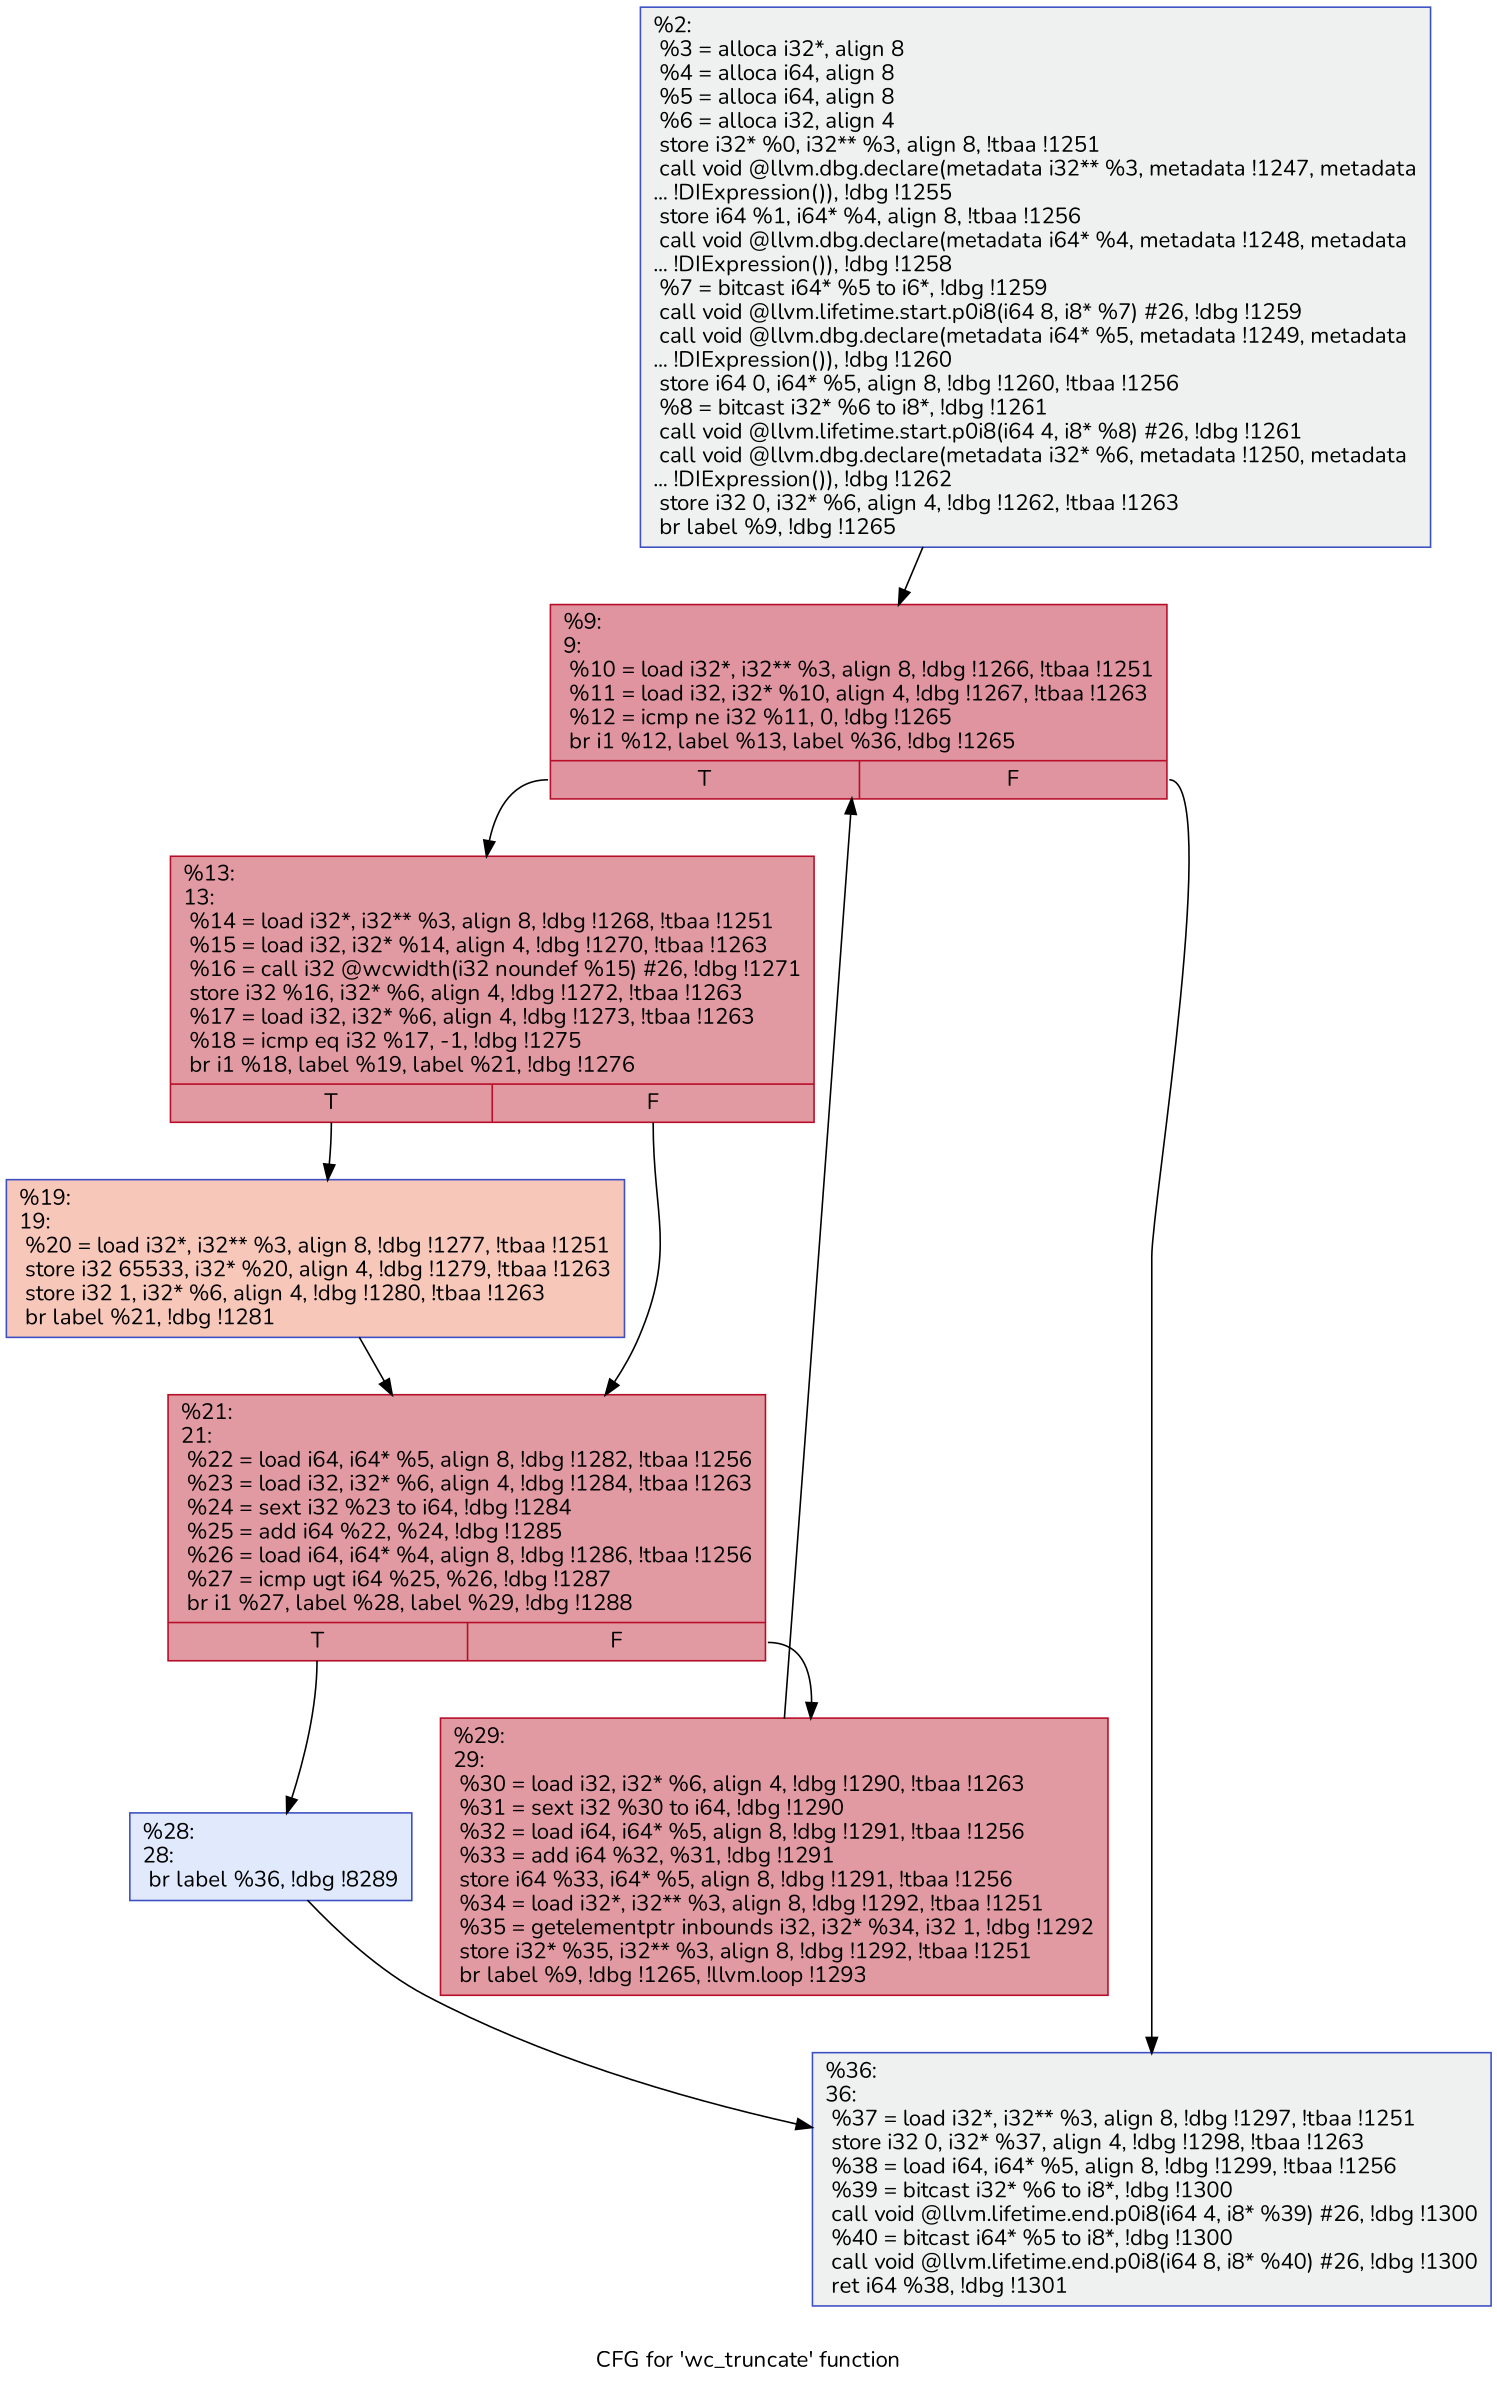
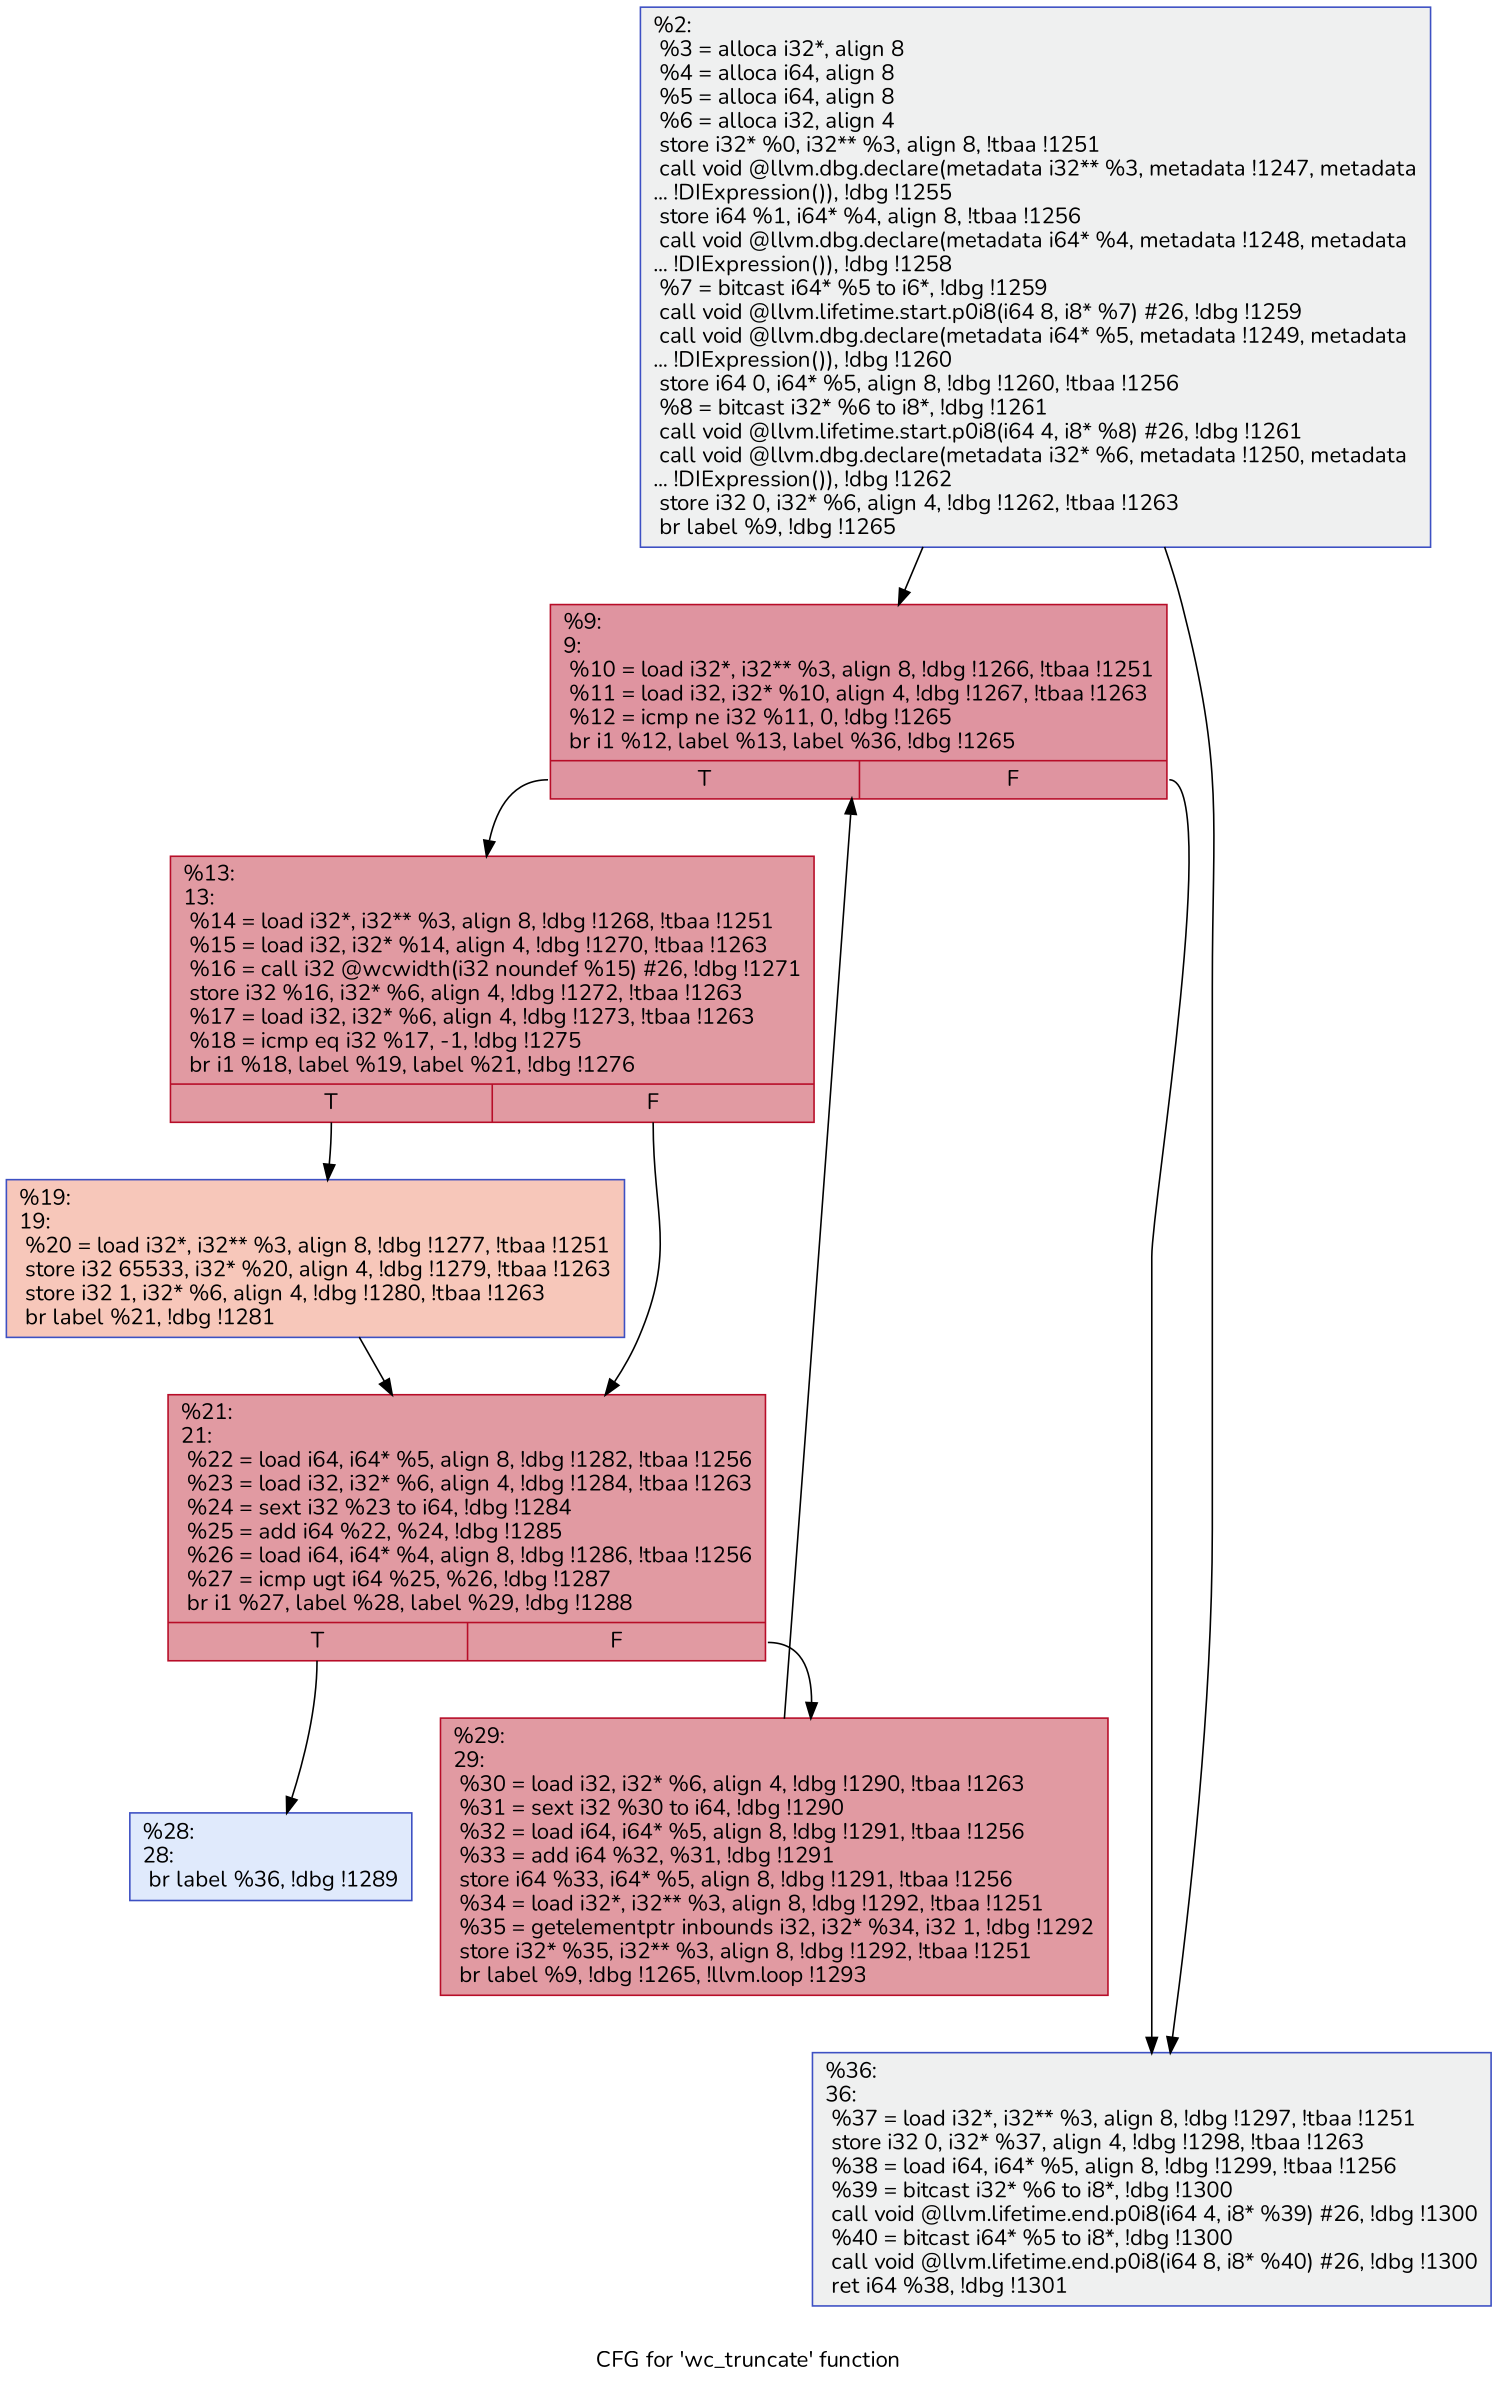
(271, 1880) -> (271, 1880)
(535, 2045) -> (1212, 1290)
